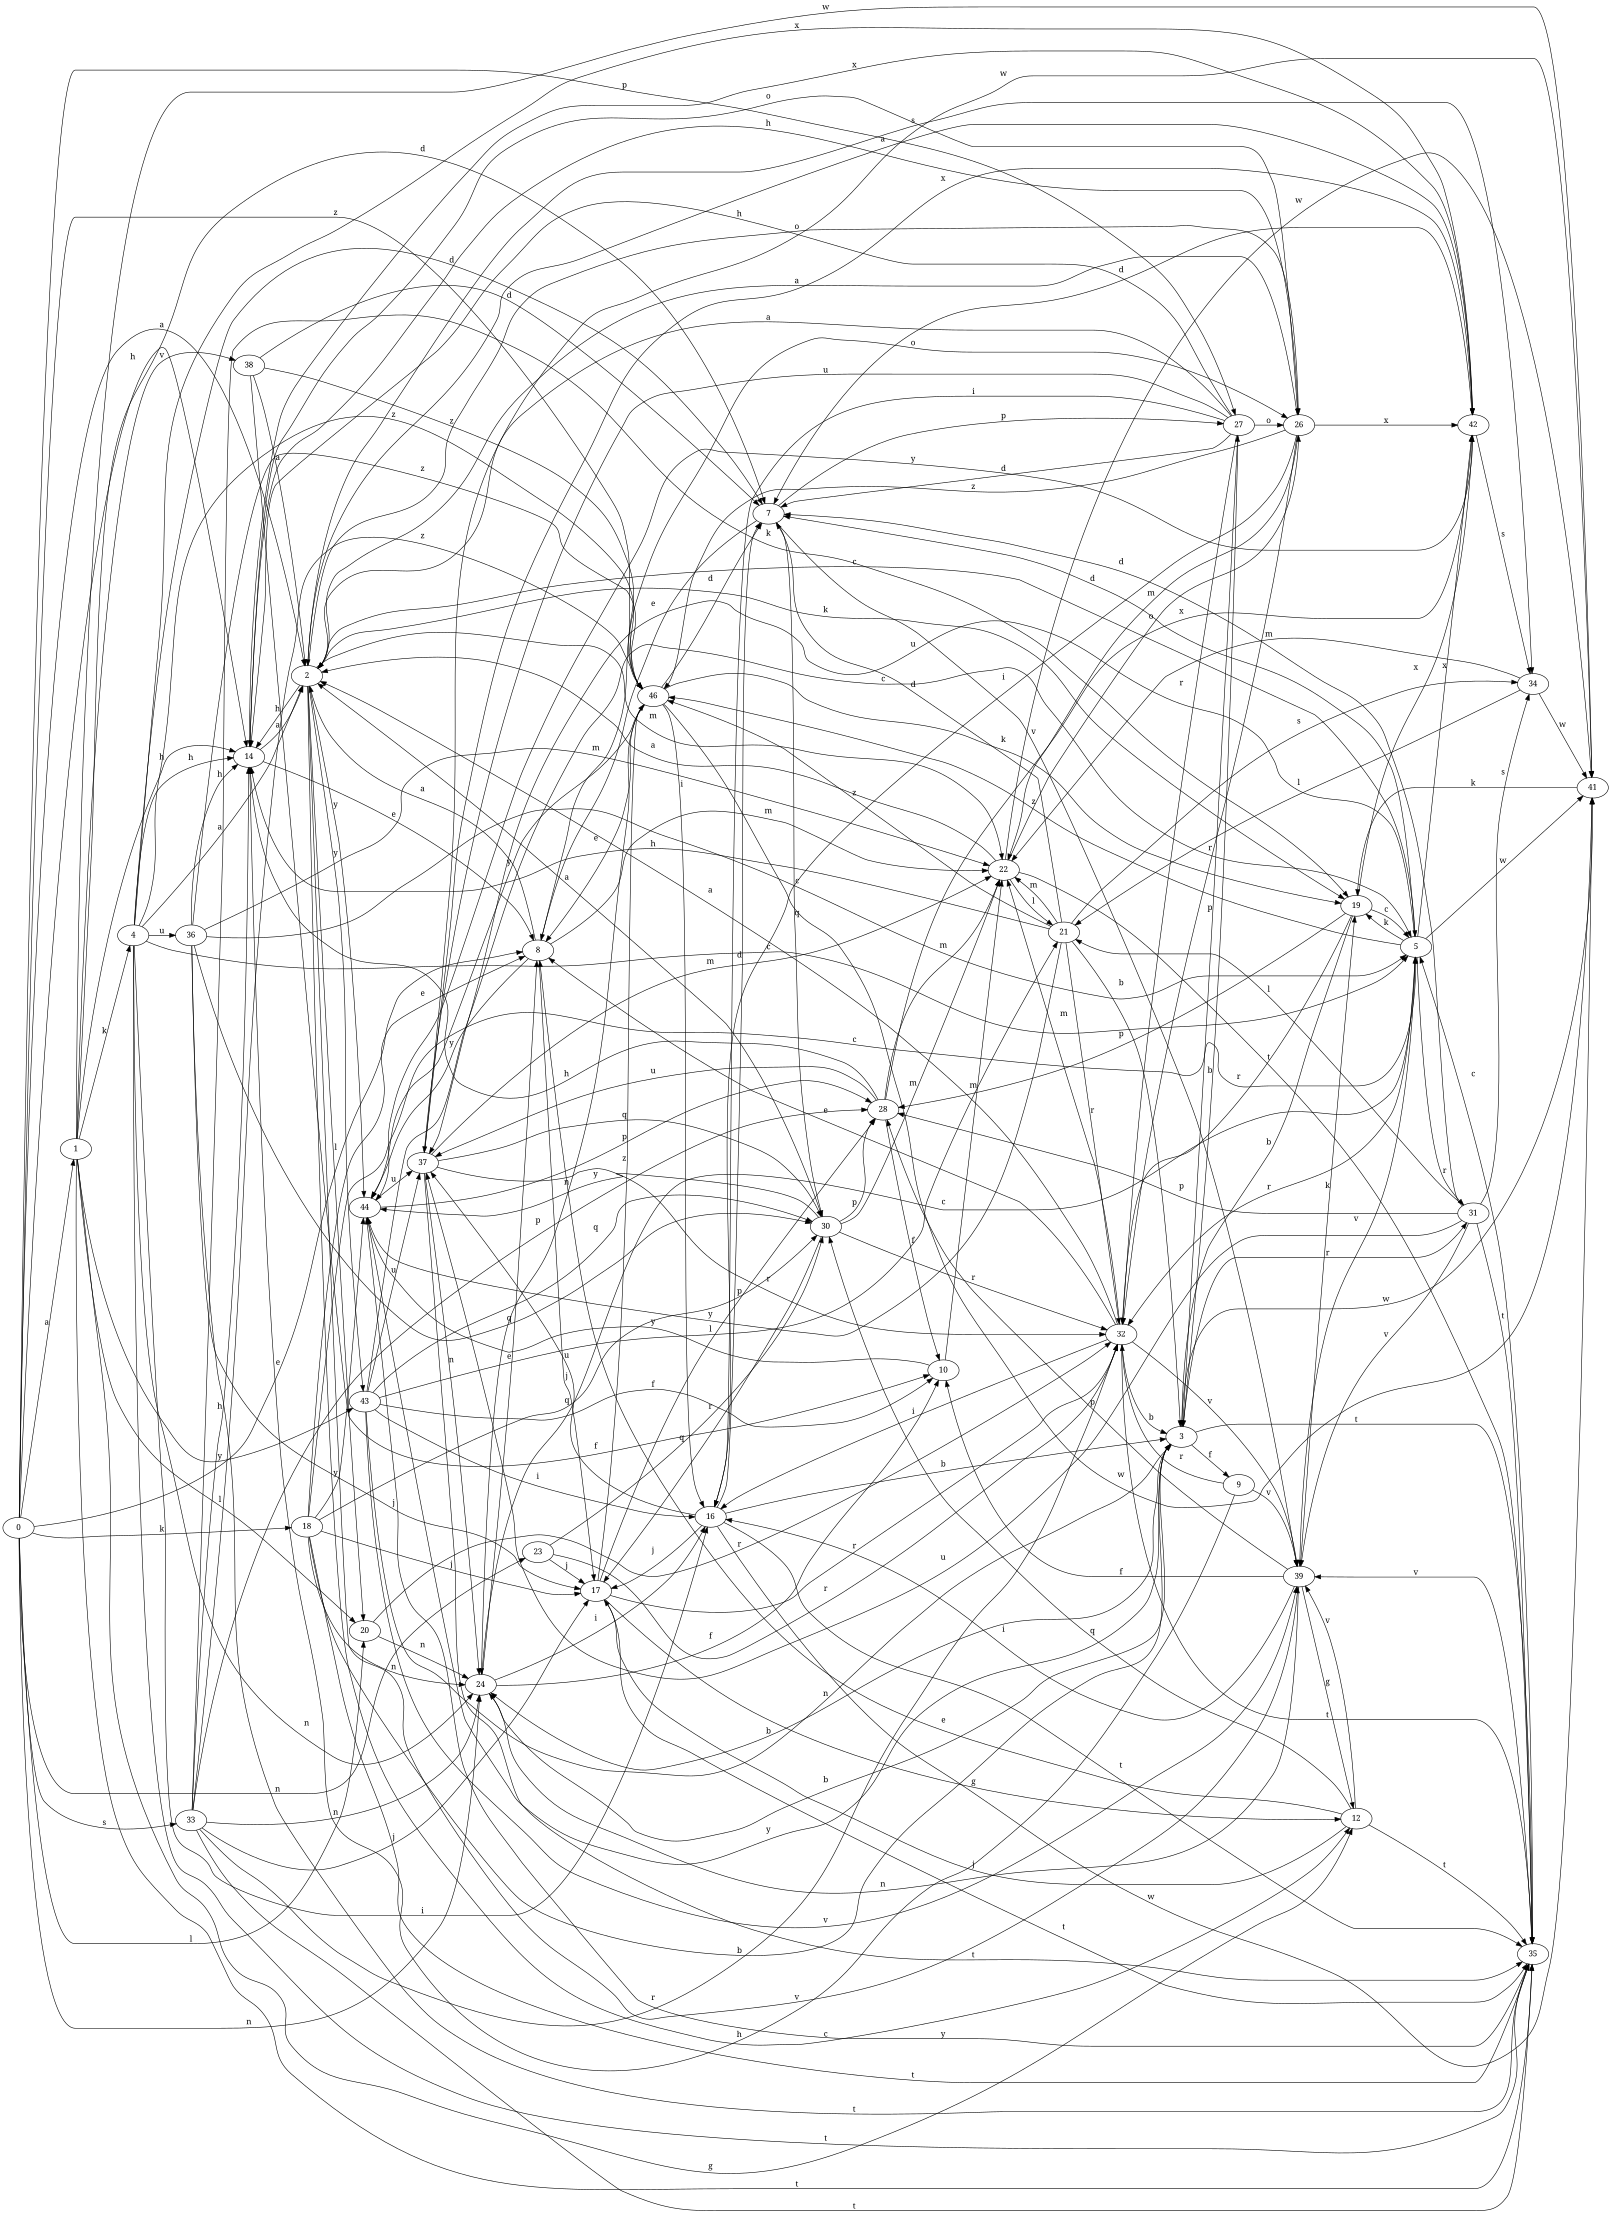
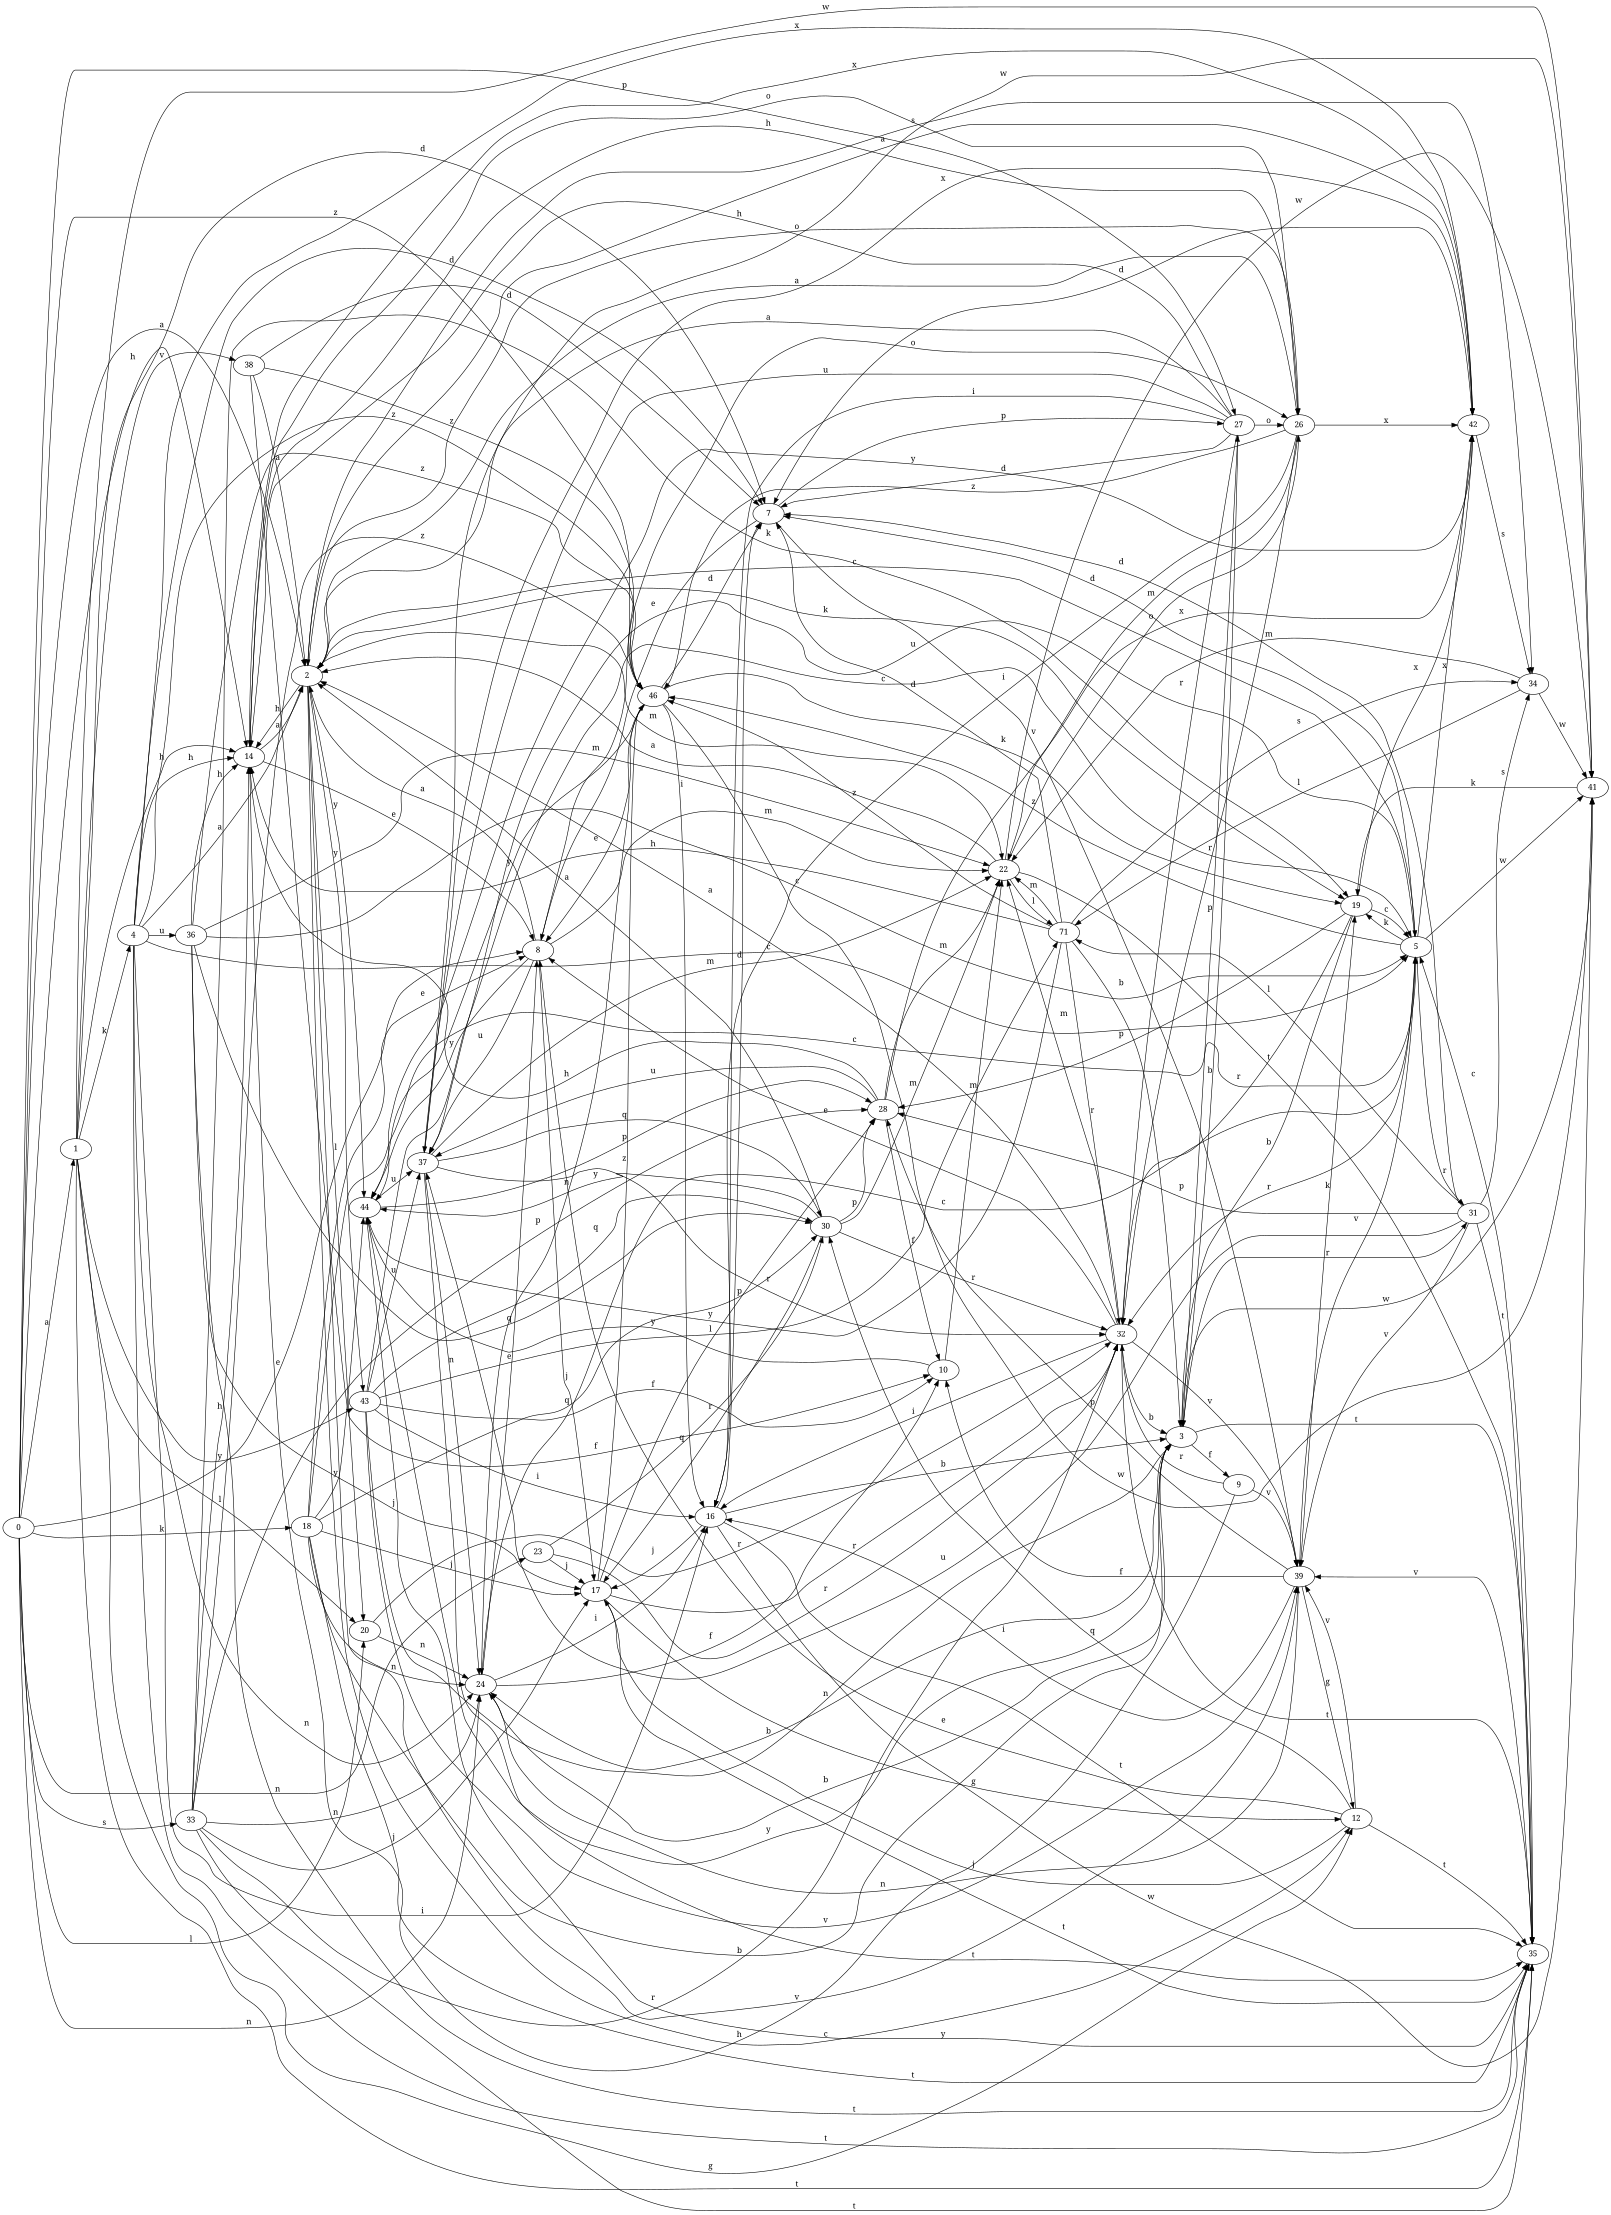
(794, 849) -> none
(1064, 932) -> (1064, 932)
(571, 1375) -> (486, 1057)
